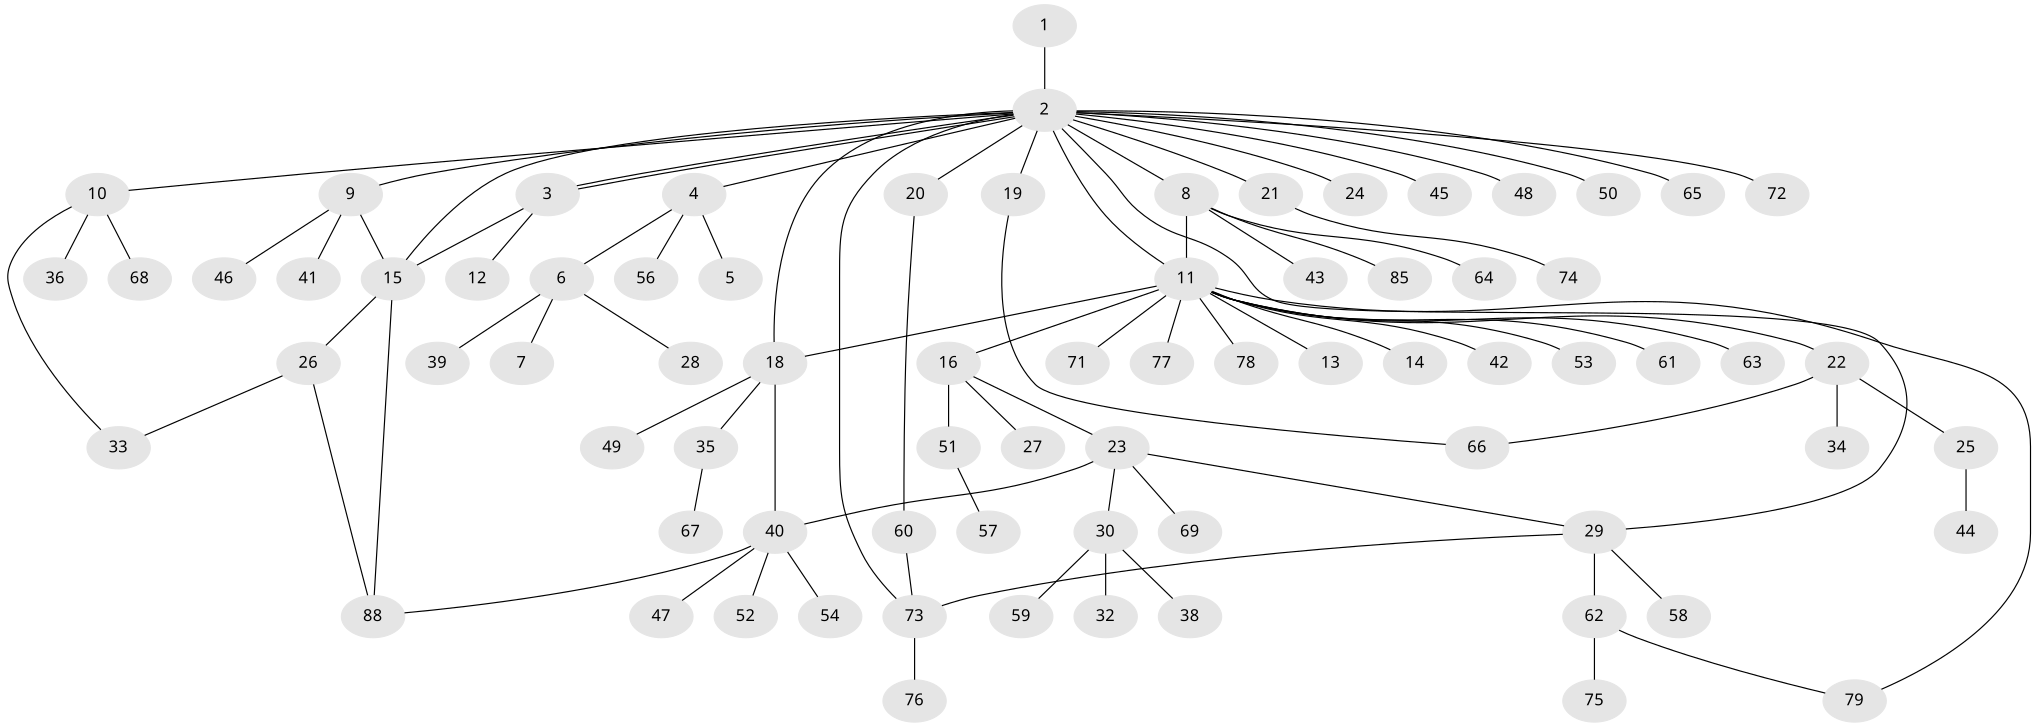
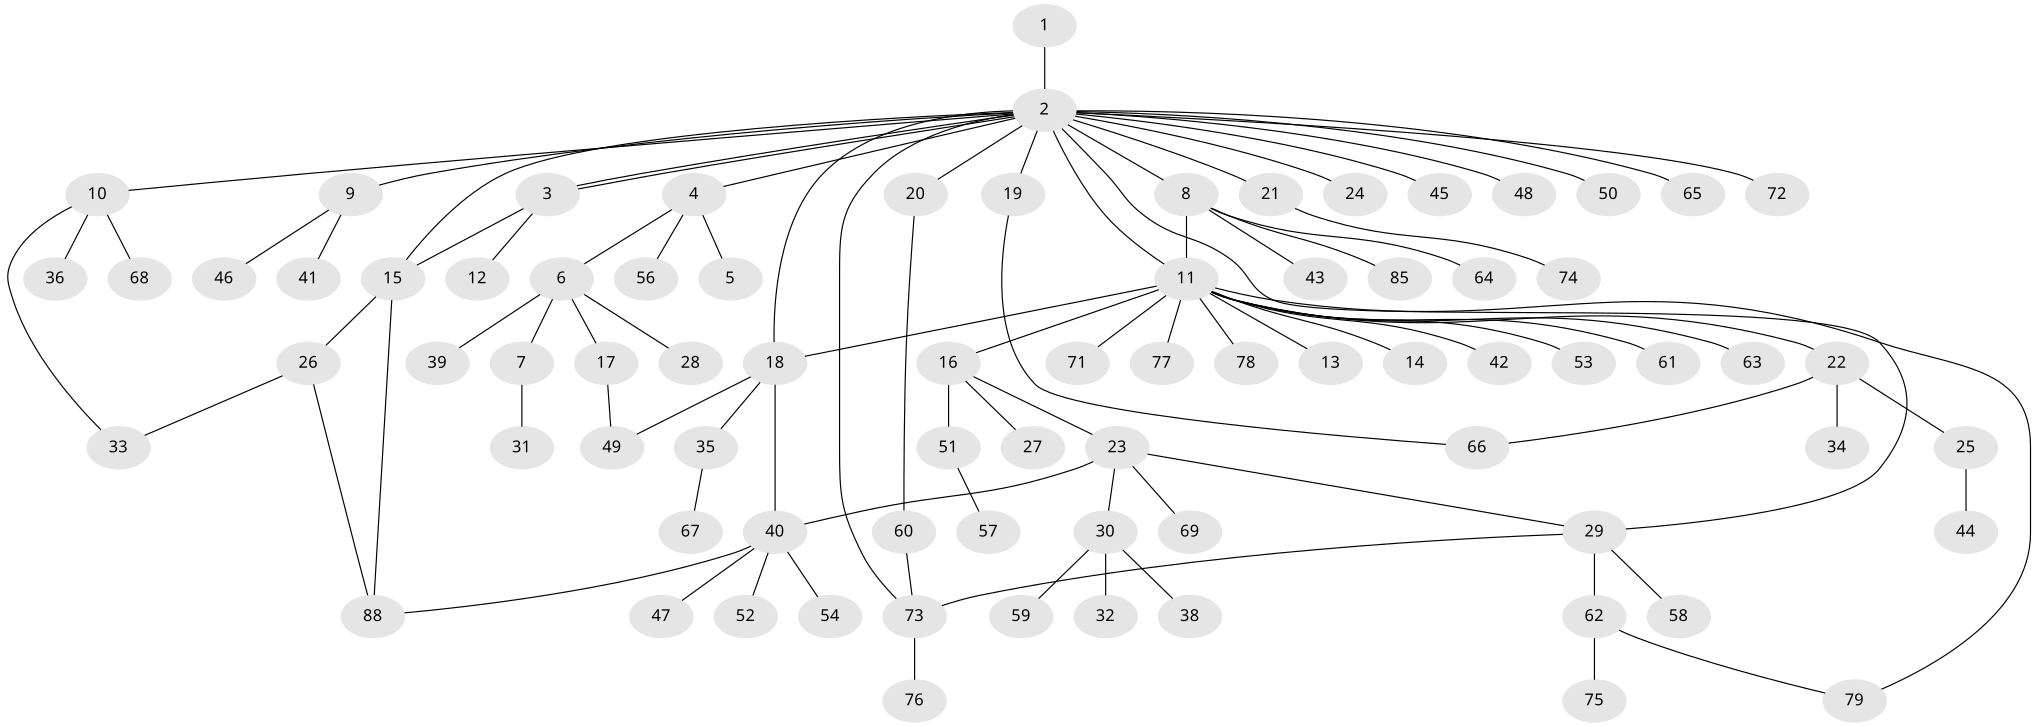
(372, 237) -> none
none -> (606, 363)
none -> (522, 448)
